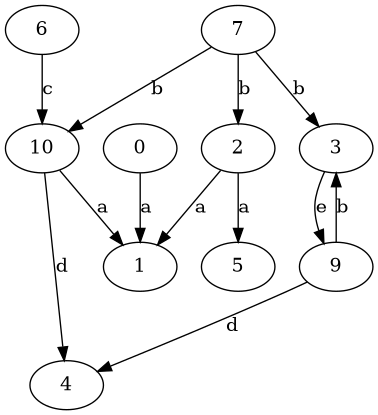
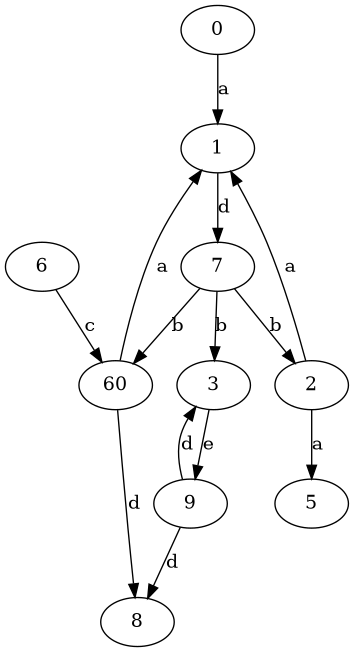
(42, 148) -> (116, 385)
none -> (218, 201)
(343, 208) -> (188, 444)
(67, 385) -> (137, 622)
